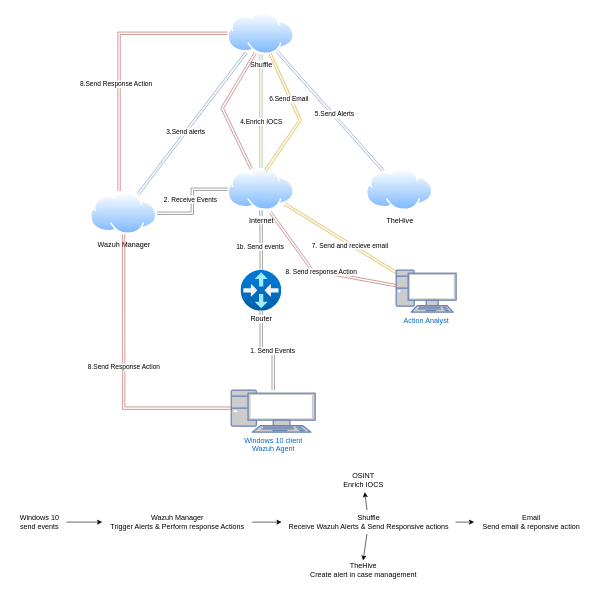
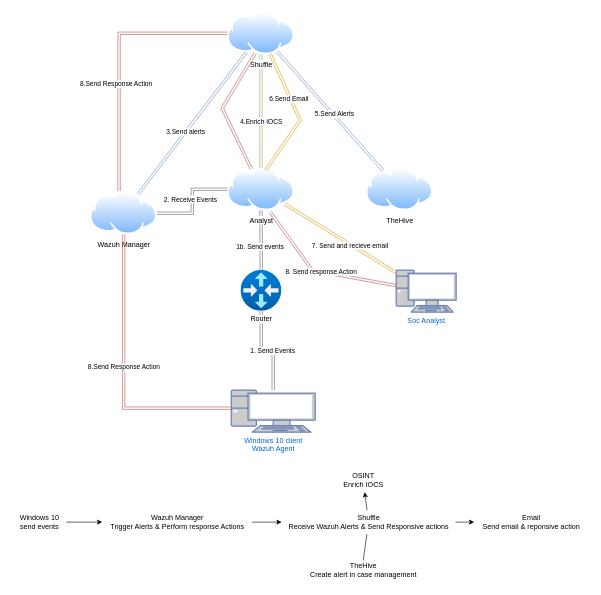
(262, 221) -> (262, 221)
(427, 321) -> (427, 321)
(364, 555) -> (364, 556)
